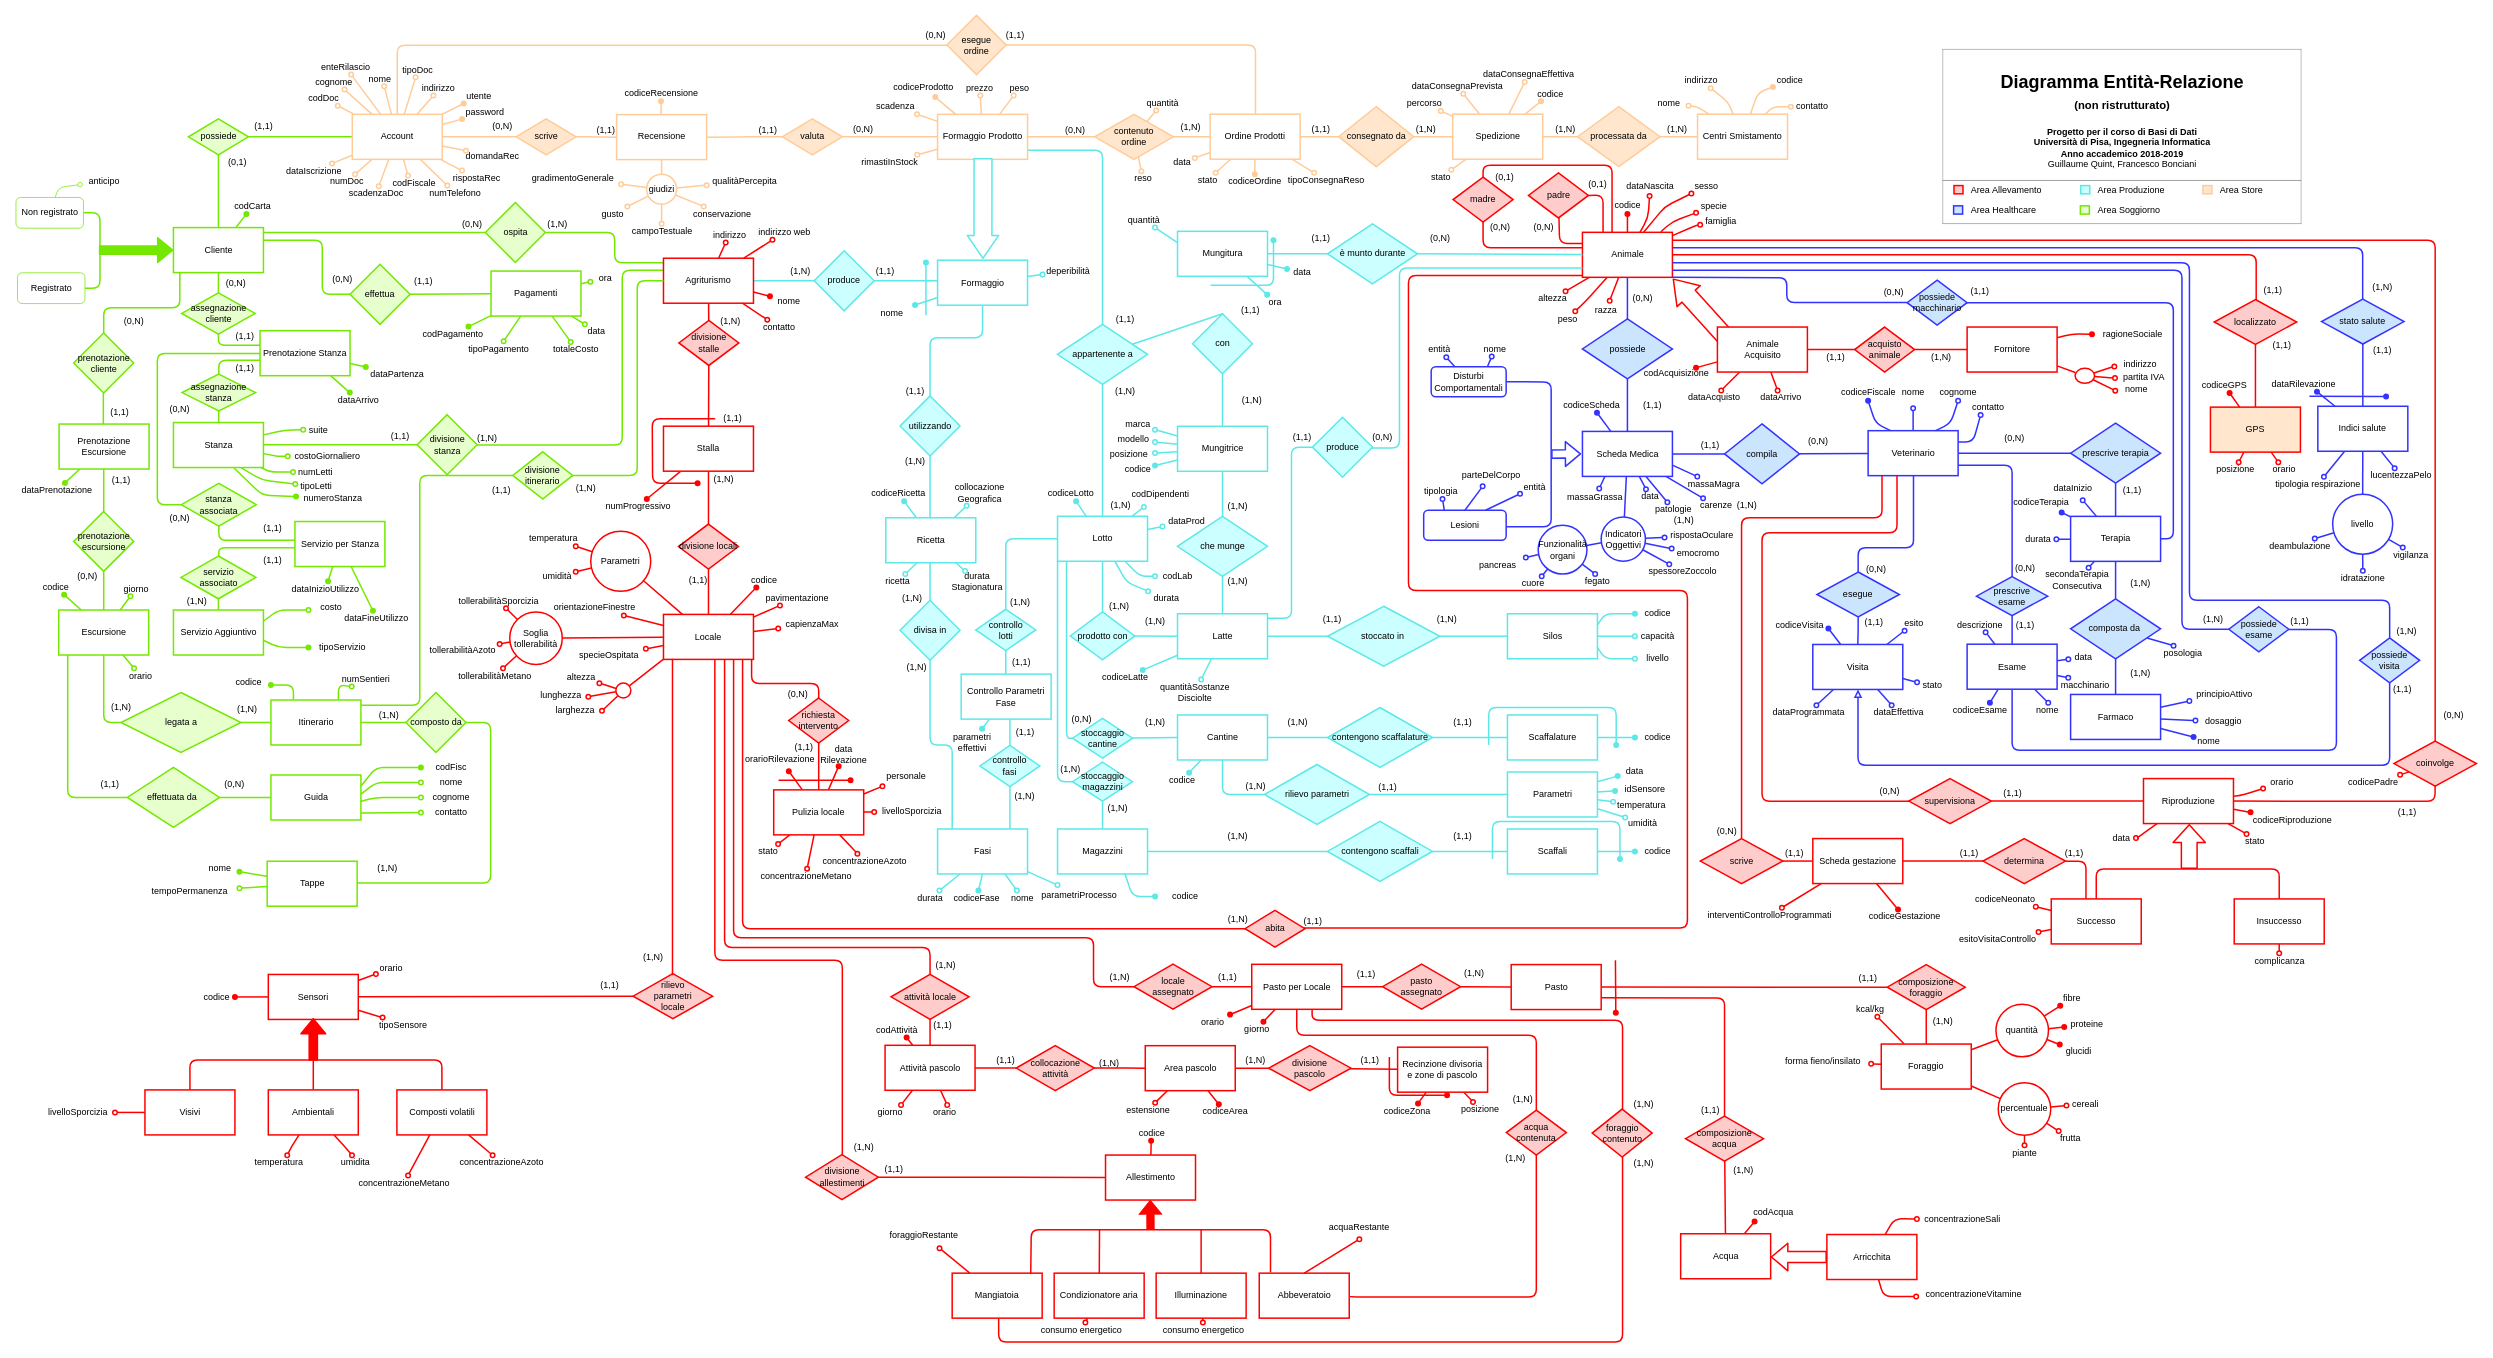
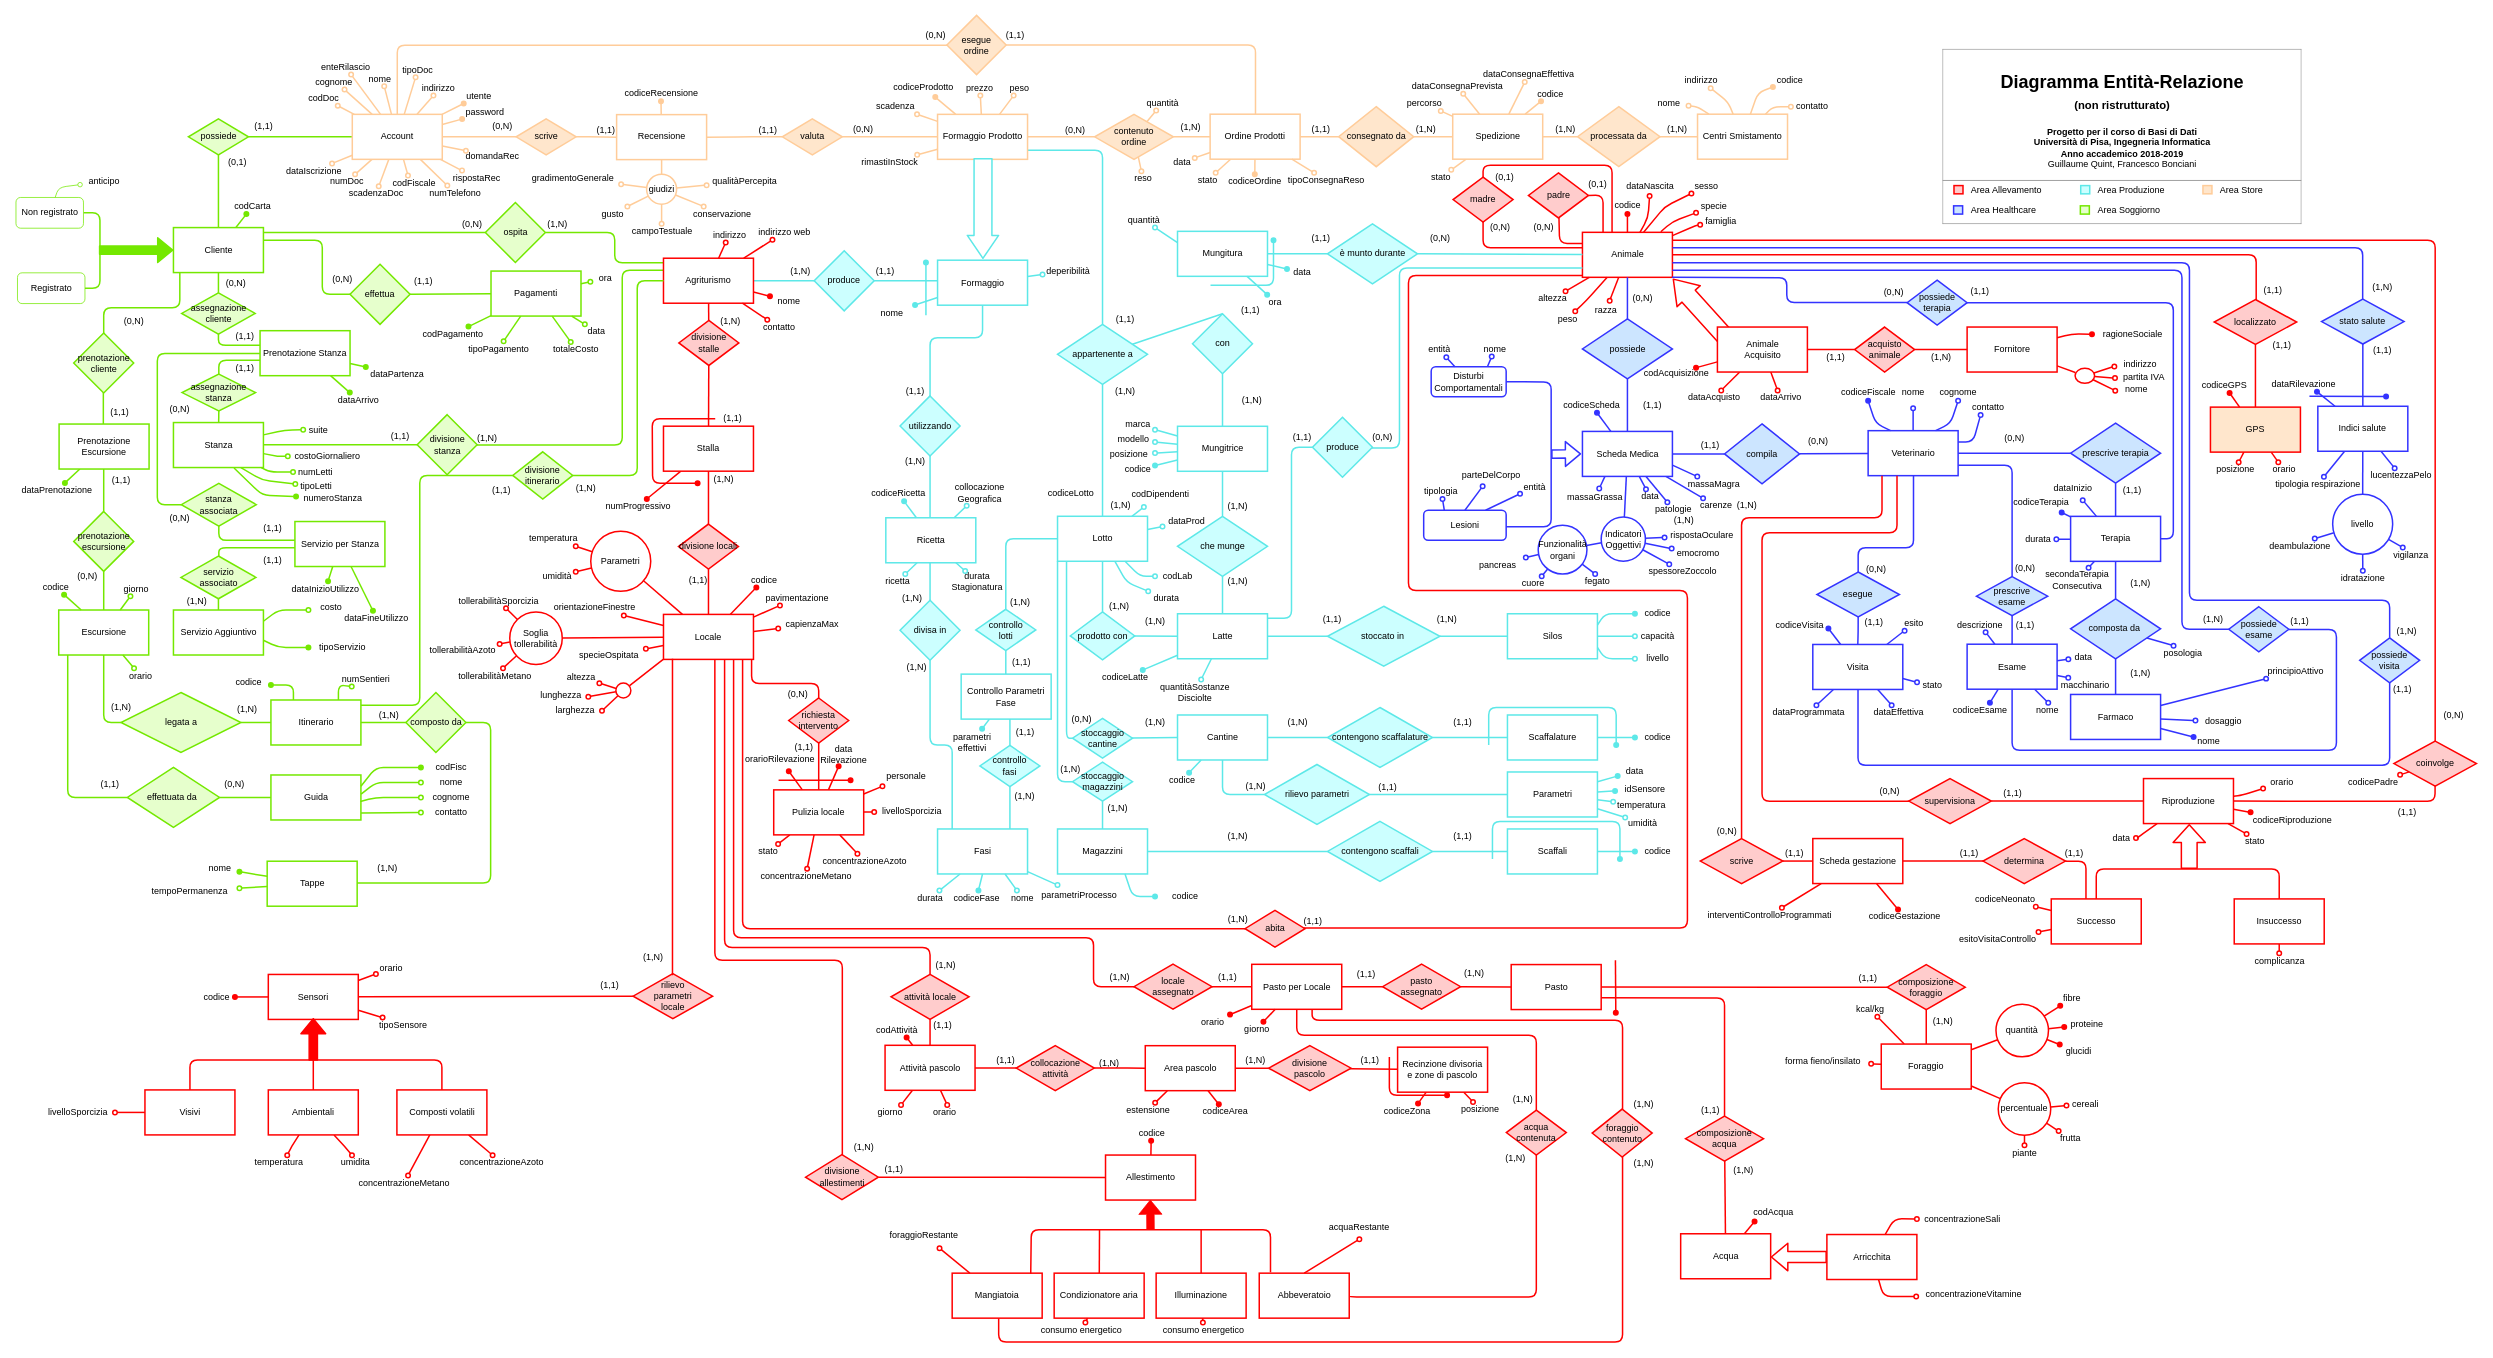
(1938, 303) -> (1938, 303)
(1082, 510) -> none
(2225, 694) -> (2296, 671)
(1858, 698) -> (1858, 695)
